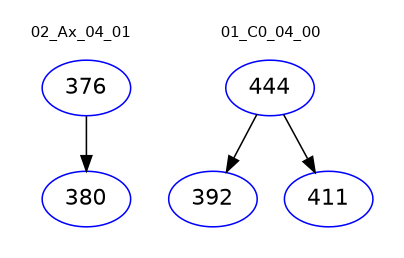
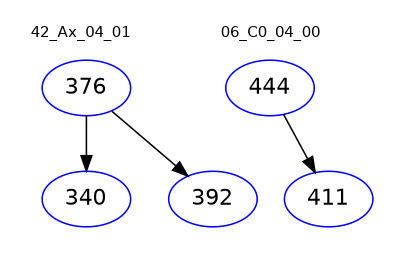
(81, 33) -> (81, 33)
(271, 33) -> (271, 33)
(245, 136) -> (133, 129)
(86, 199) -> (86, 199)
